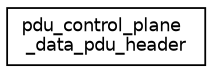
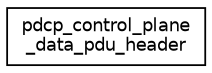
(106, 37) -> (106, 37)
